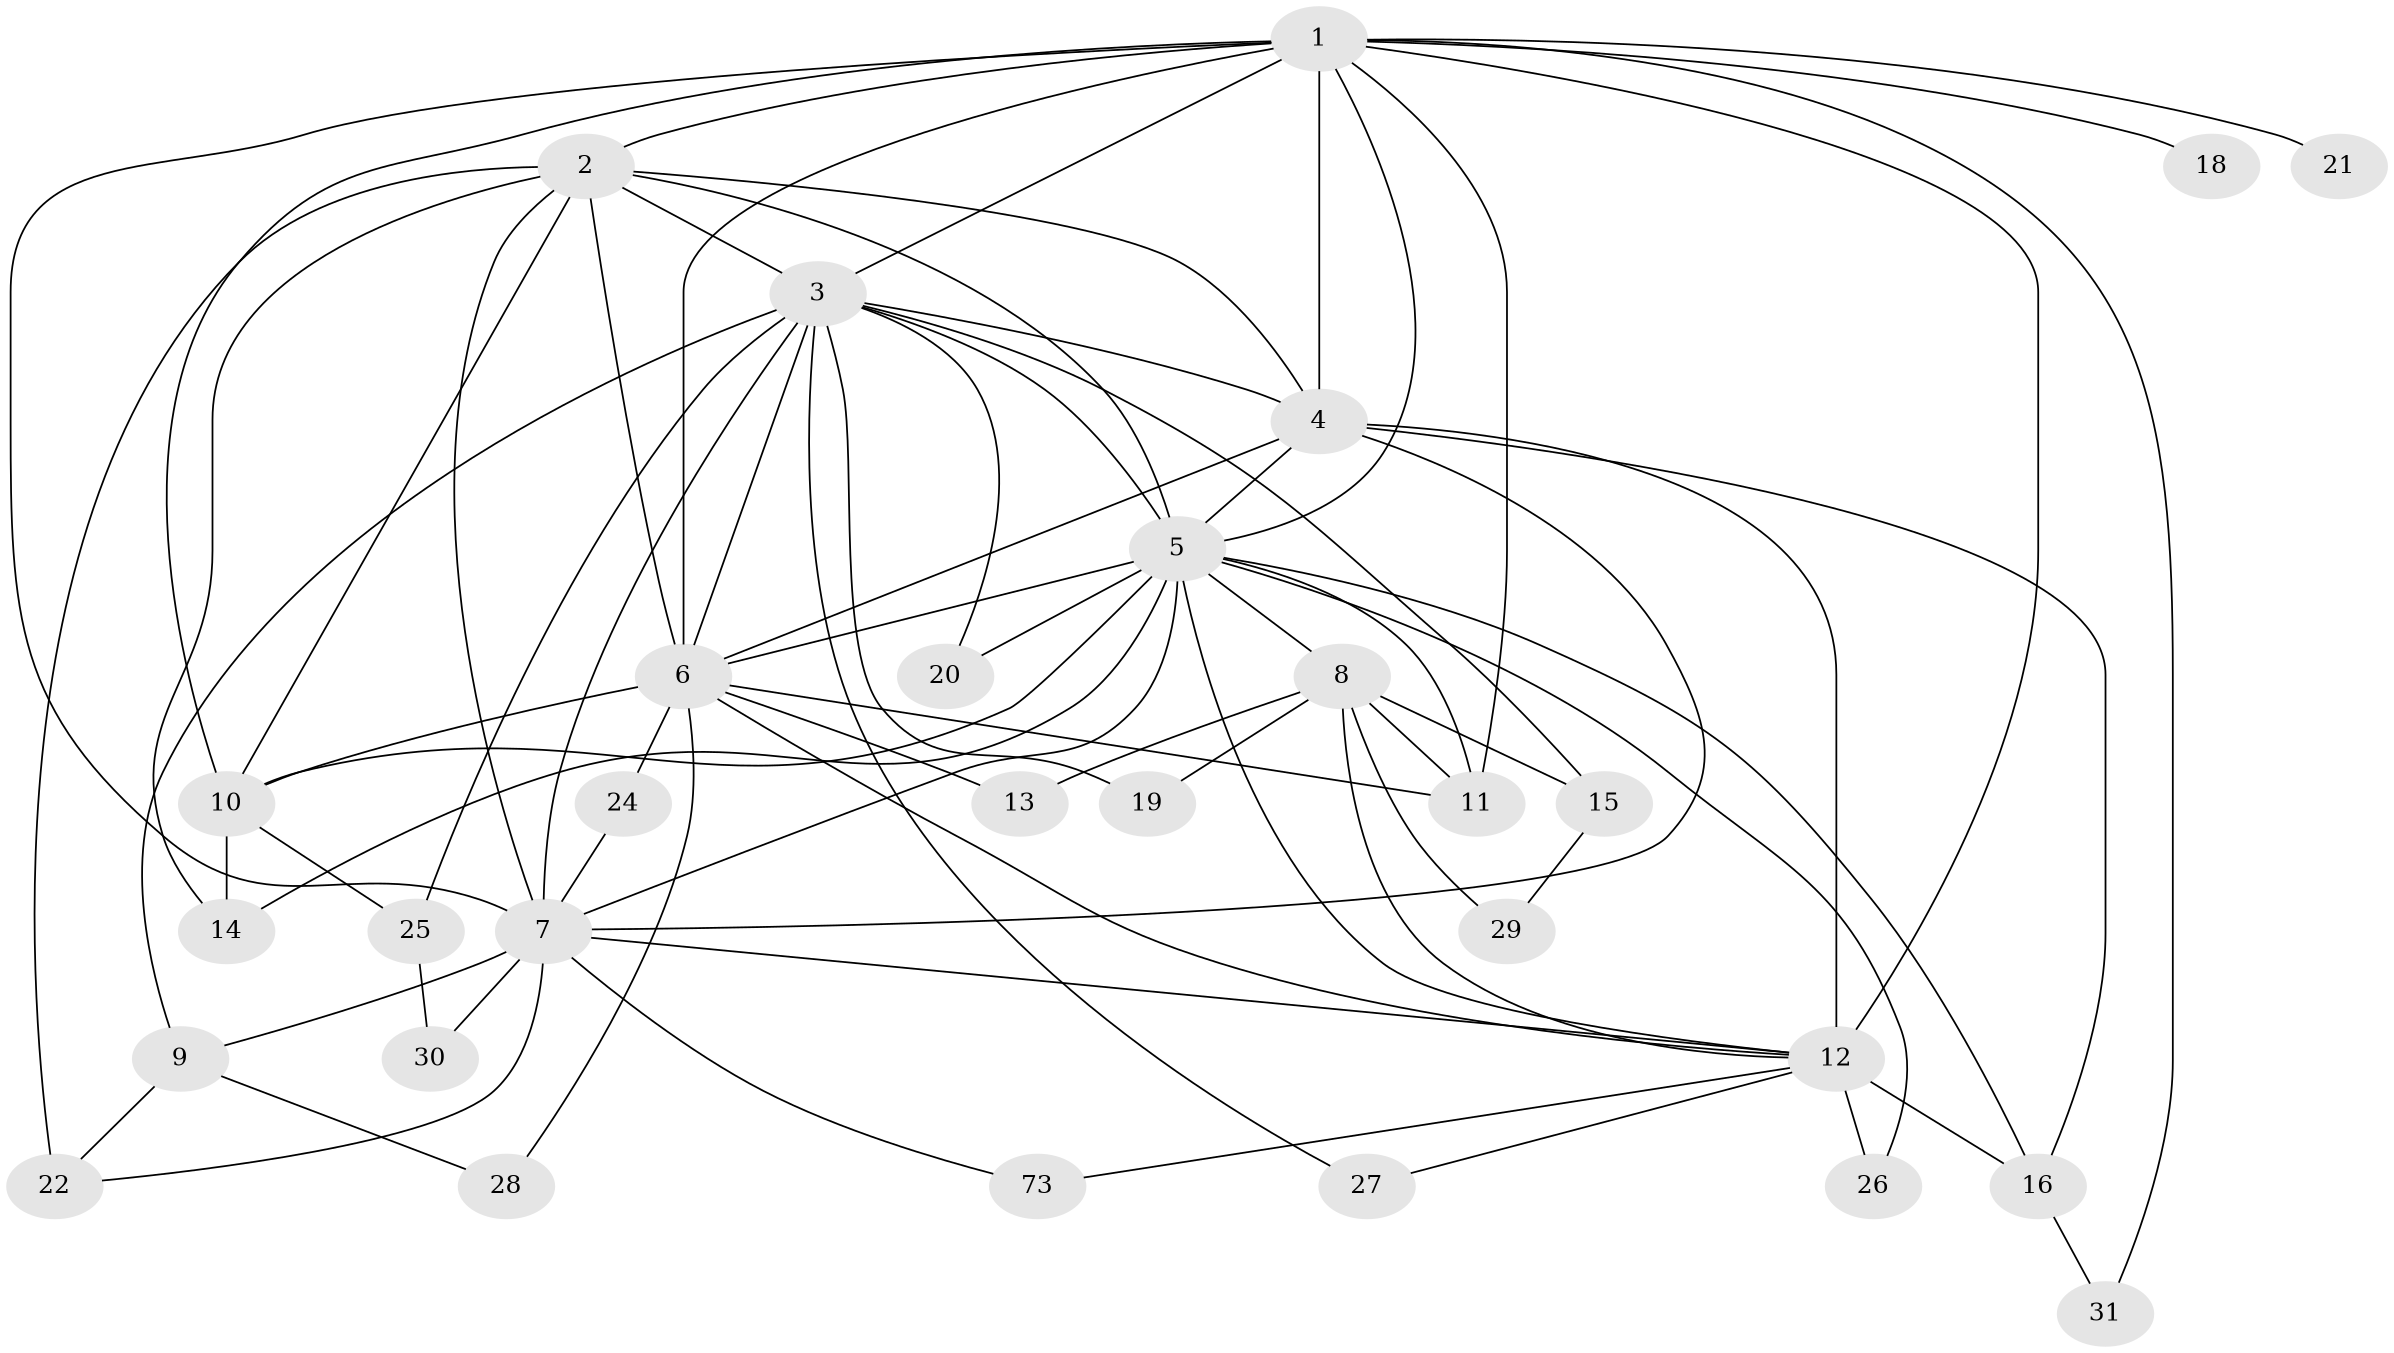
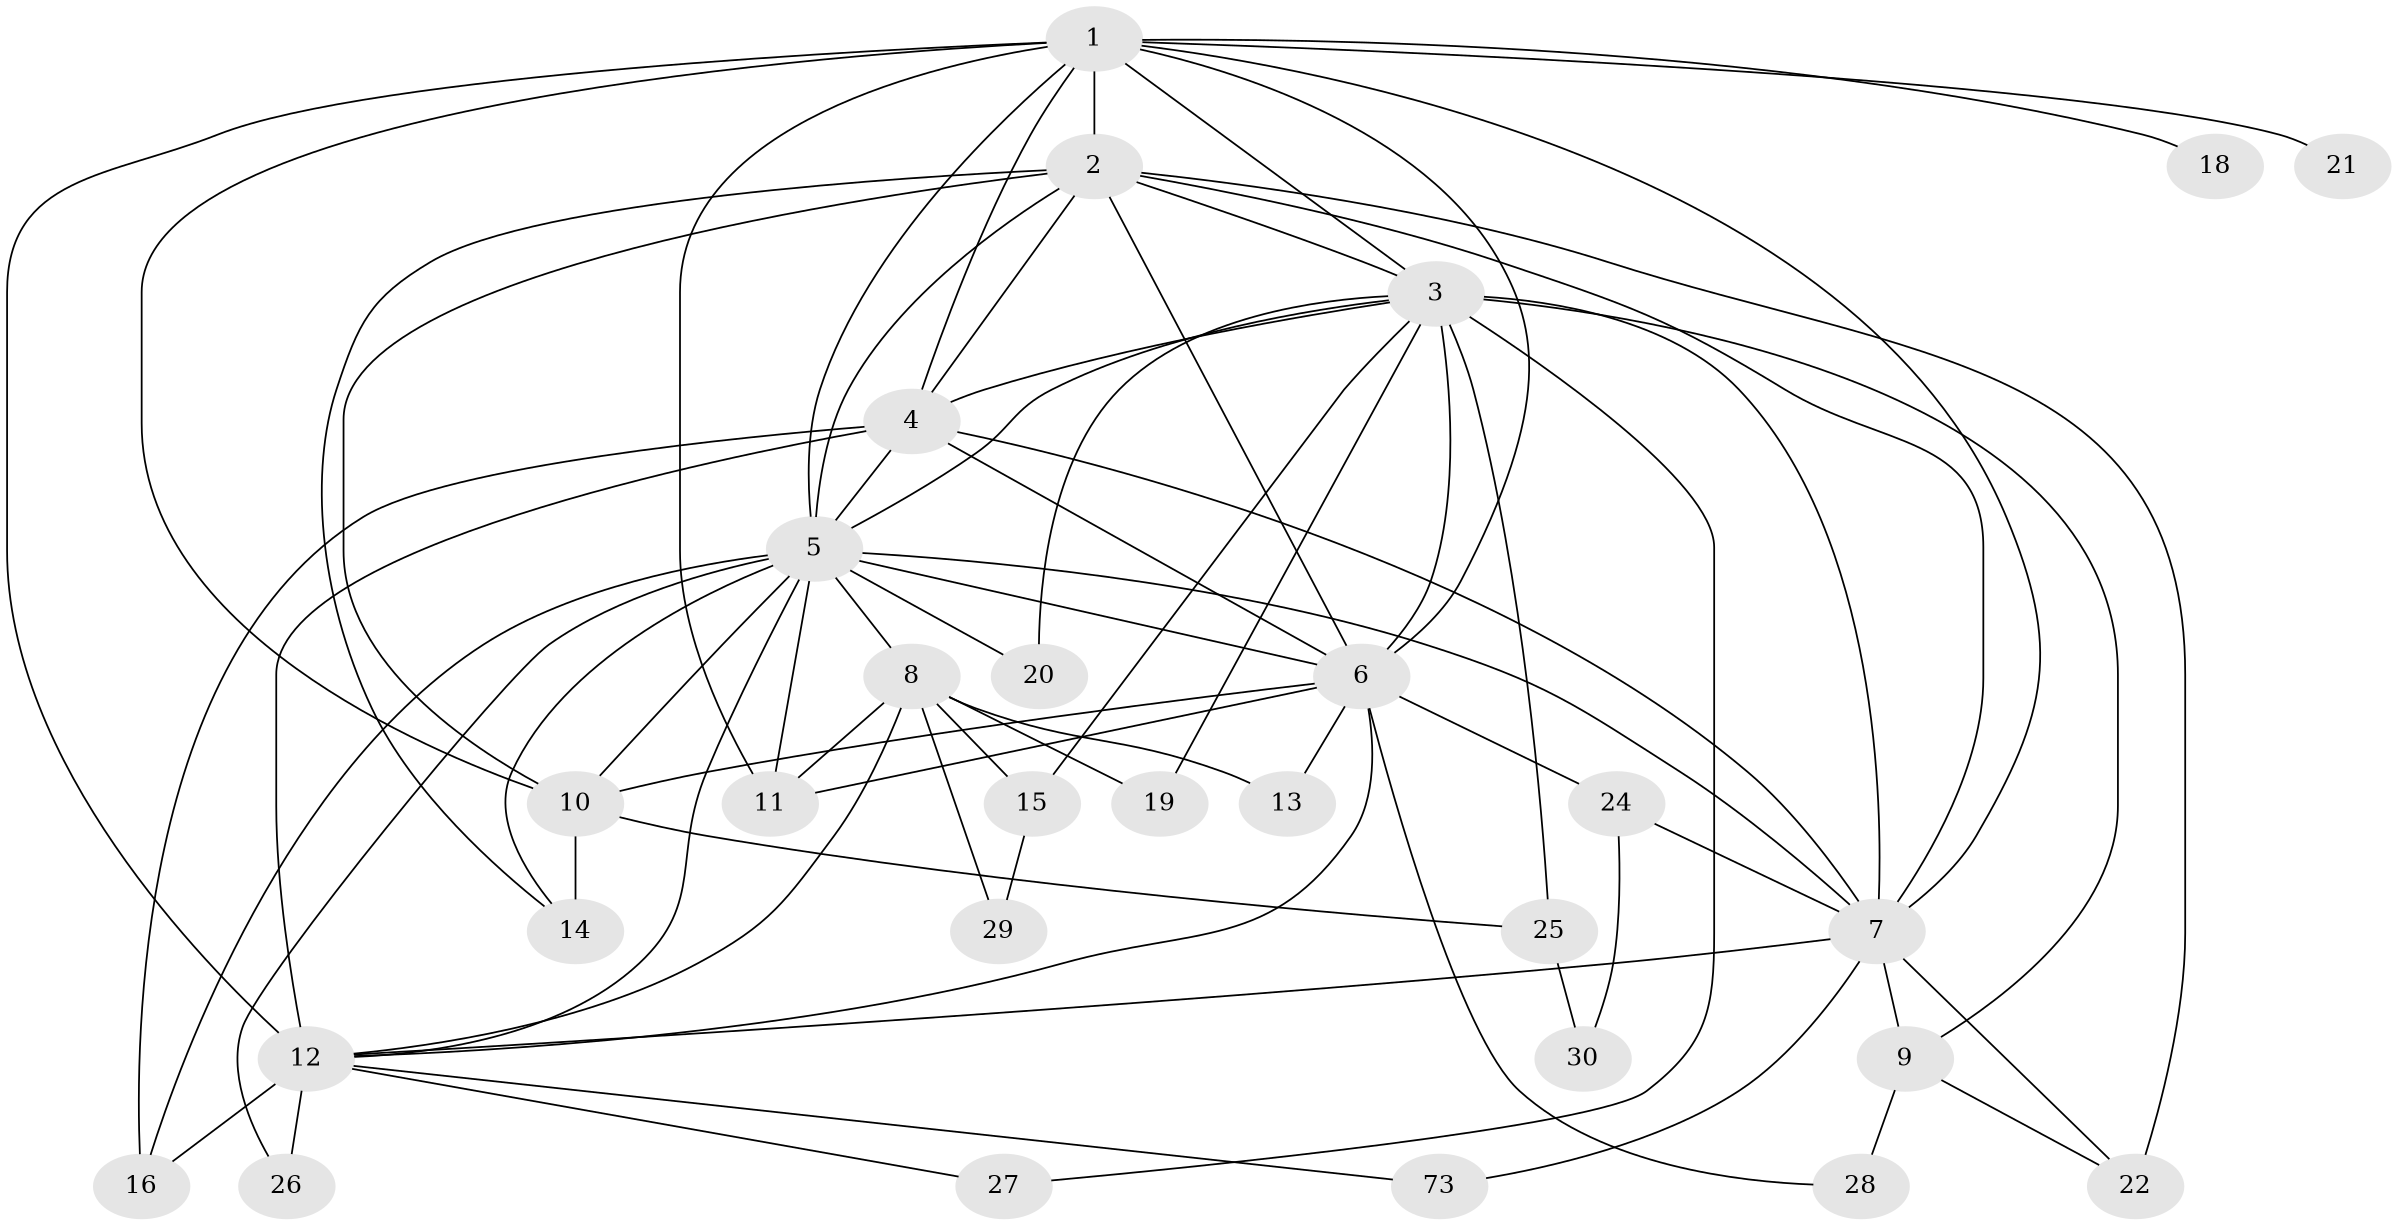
(487, 995) -> (1617, 933)
(2106, 1314) -> none
